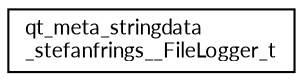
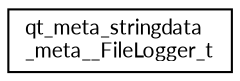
(151, 41) -> (120, 41)
